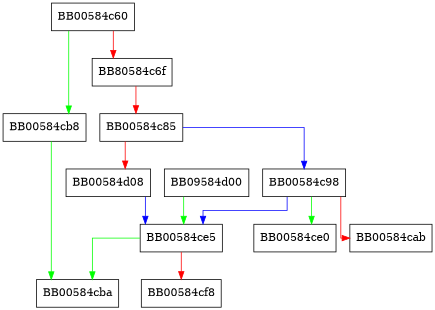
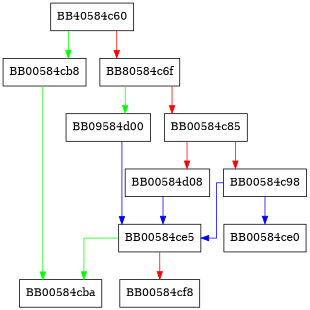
(93, 17) -> (92, 17)
none -> (125, 96)
(260, 127) -> (235, 151)
(184, 207) -> (122, 179)
(312, 207) -> (265, 207)
(391, 238) -> none
